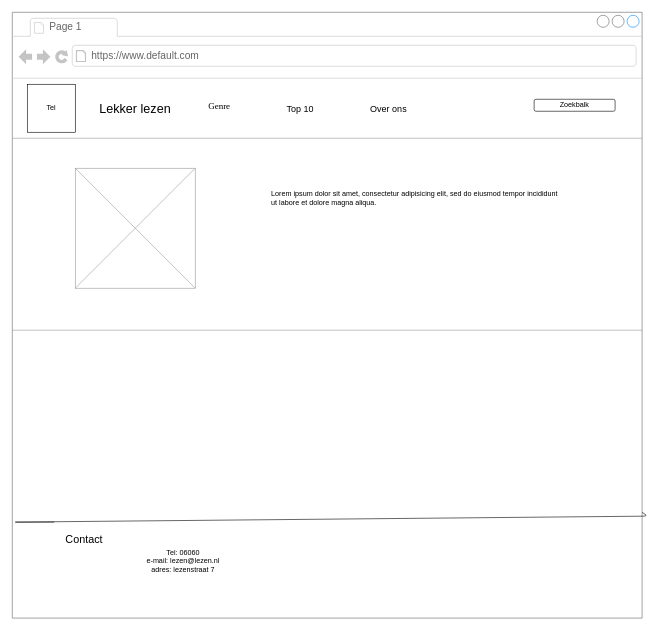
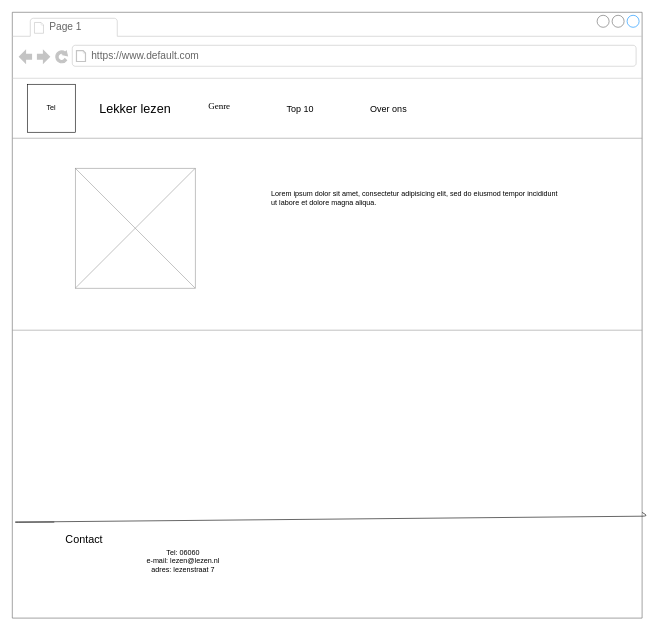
(575, 105) -> none
